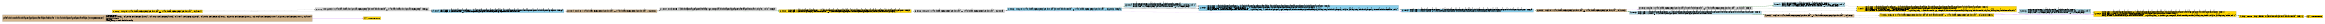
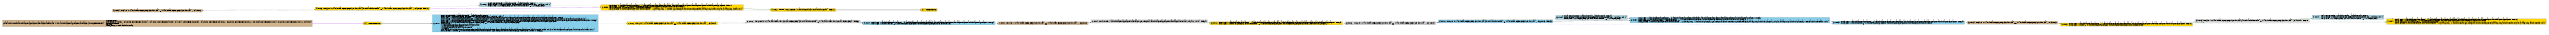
(1695, 13) -> (2127, 25)
(1758, 14) -> (2190, 23)
none -> (515, 23)
